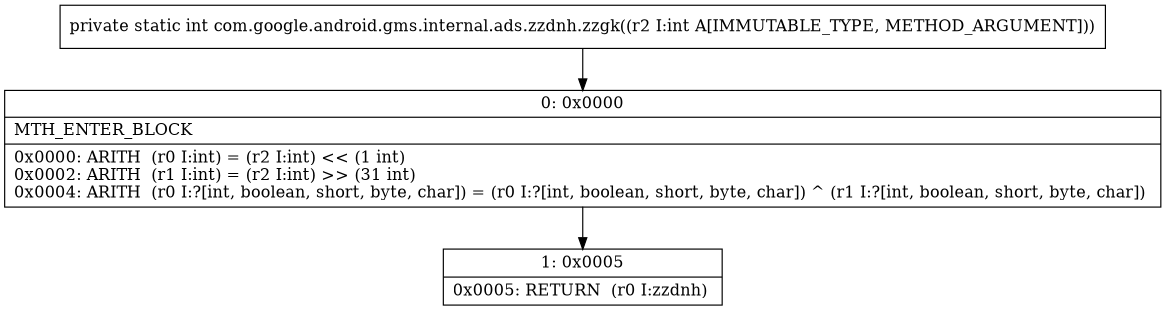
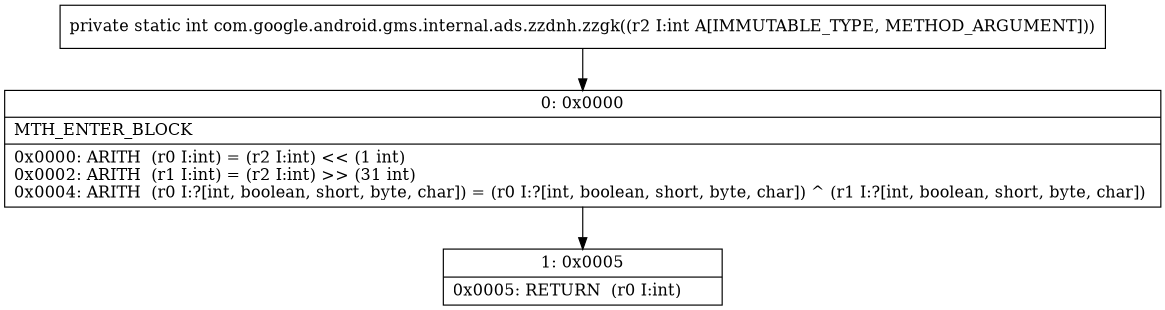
(583, 290) -> (570, 290)
